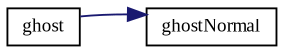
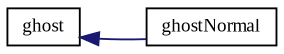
(104, 15) -> (123, 39)
